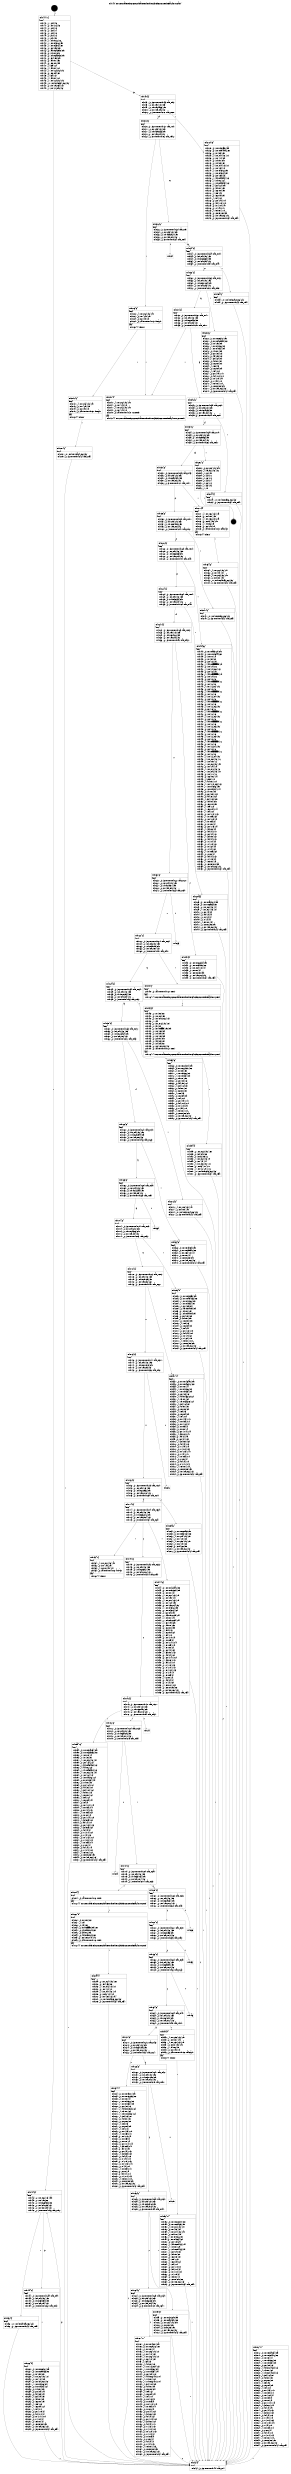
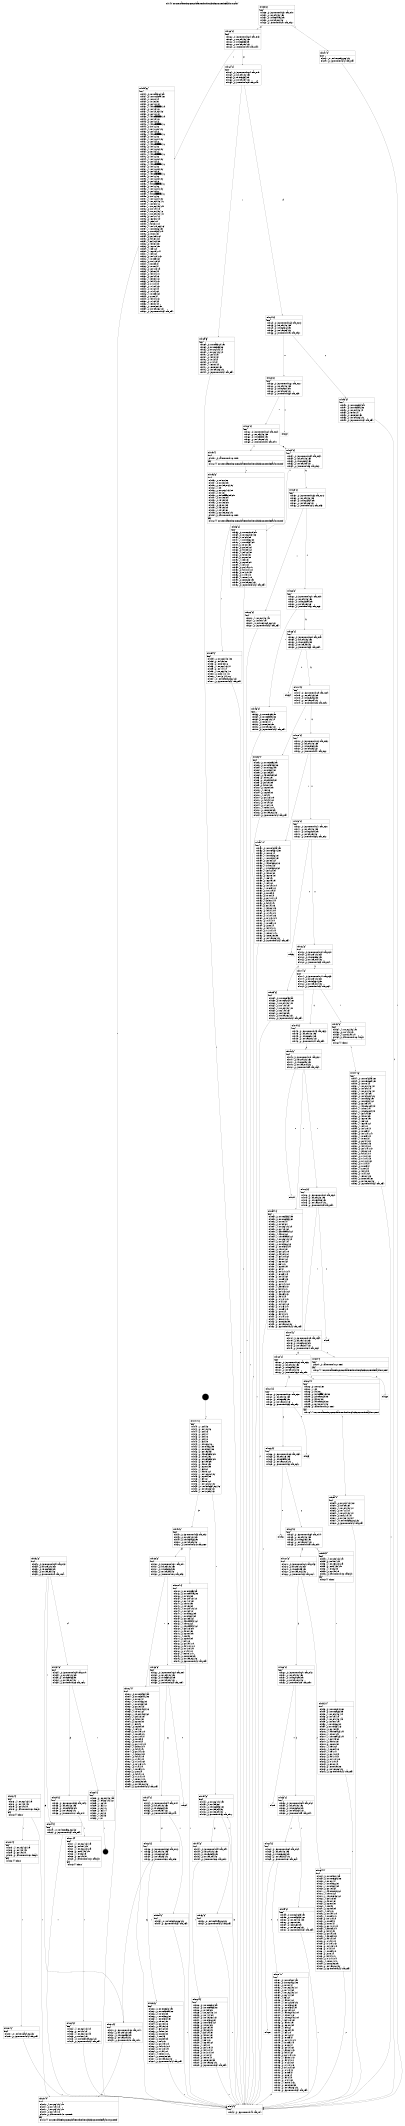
(146, 222) -> (154, 1631)
(193, 363) -> (44, 1829)
(174, 498) -> none
(160, 1550) -> (353, 1058)
(109, 1909) -> (310, 1377)
none -> (268, 2033)
